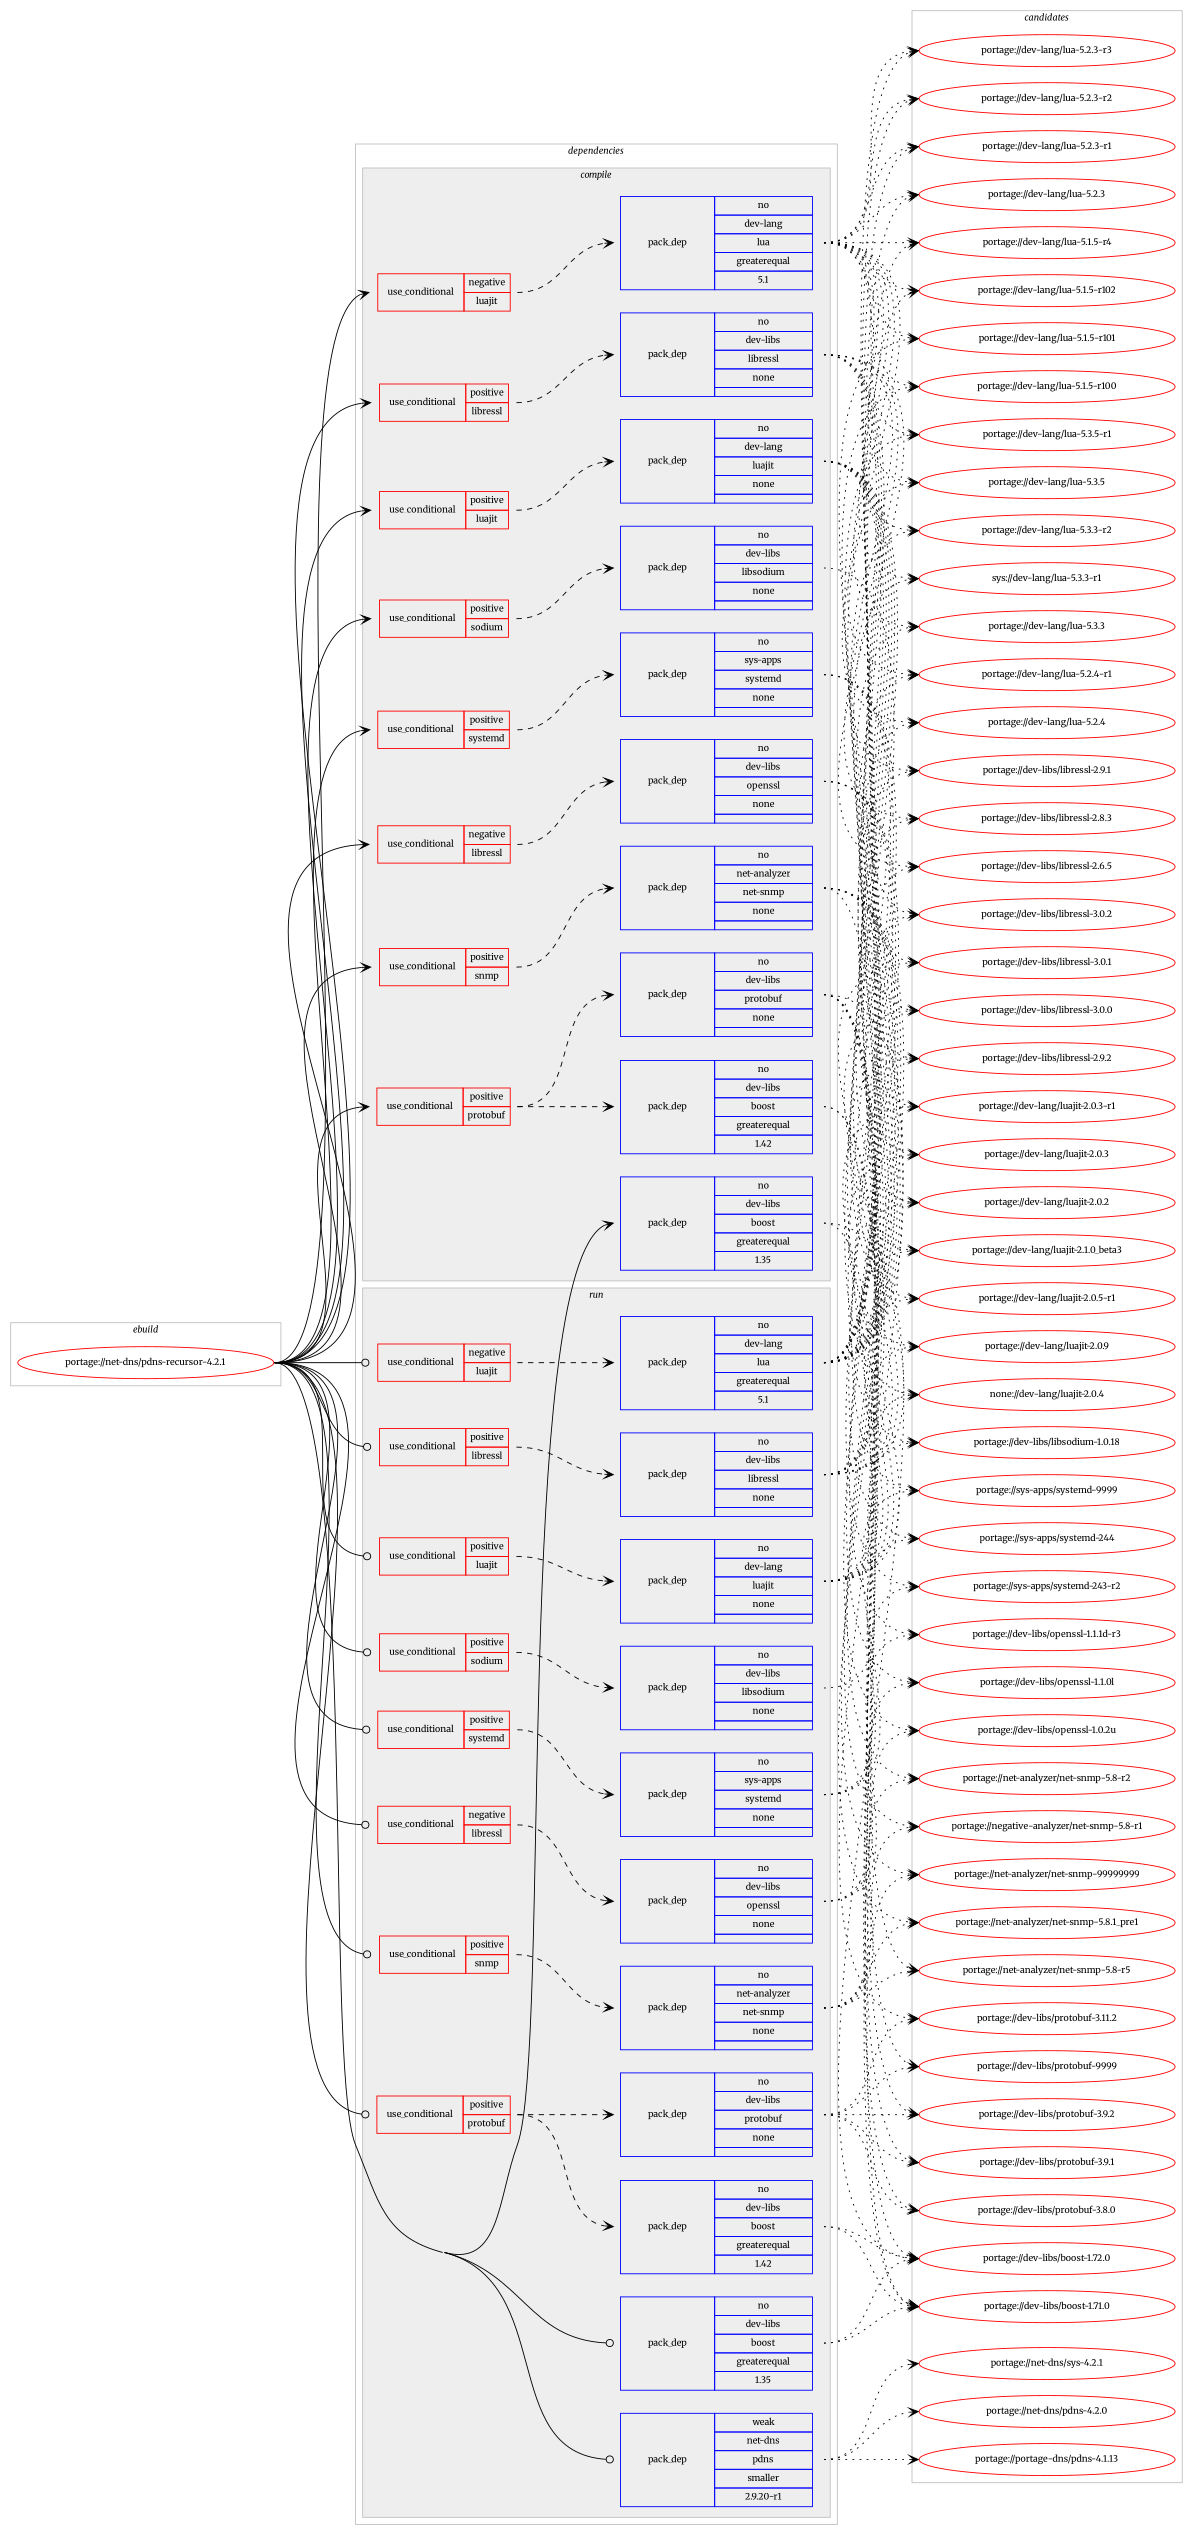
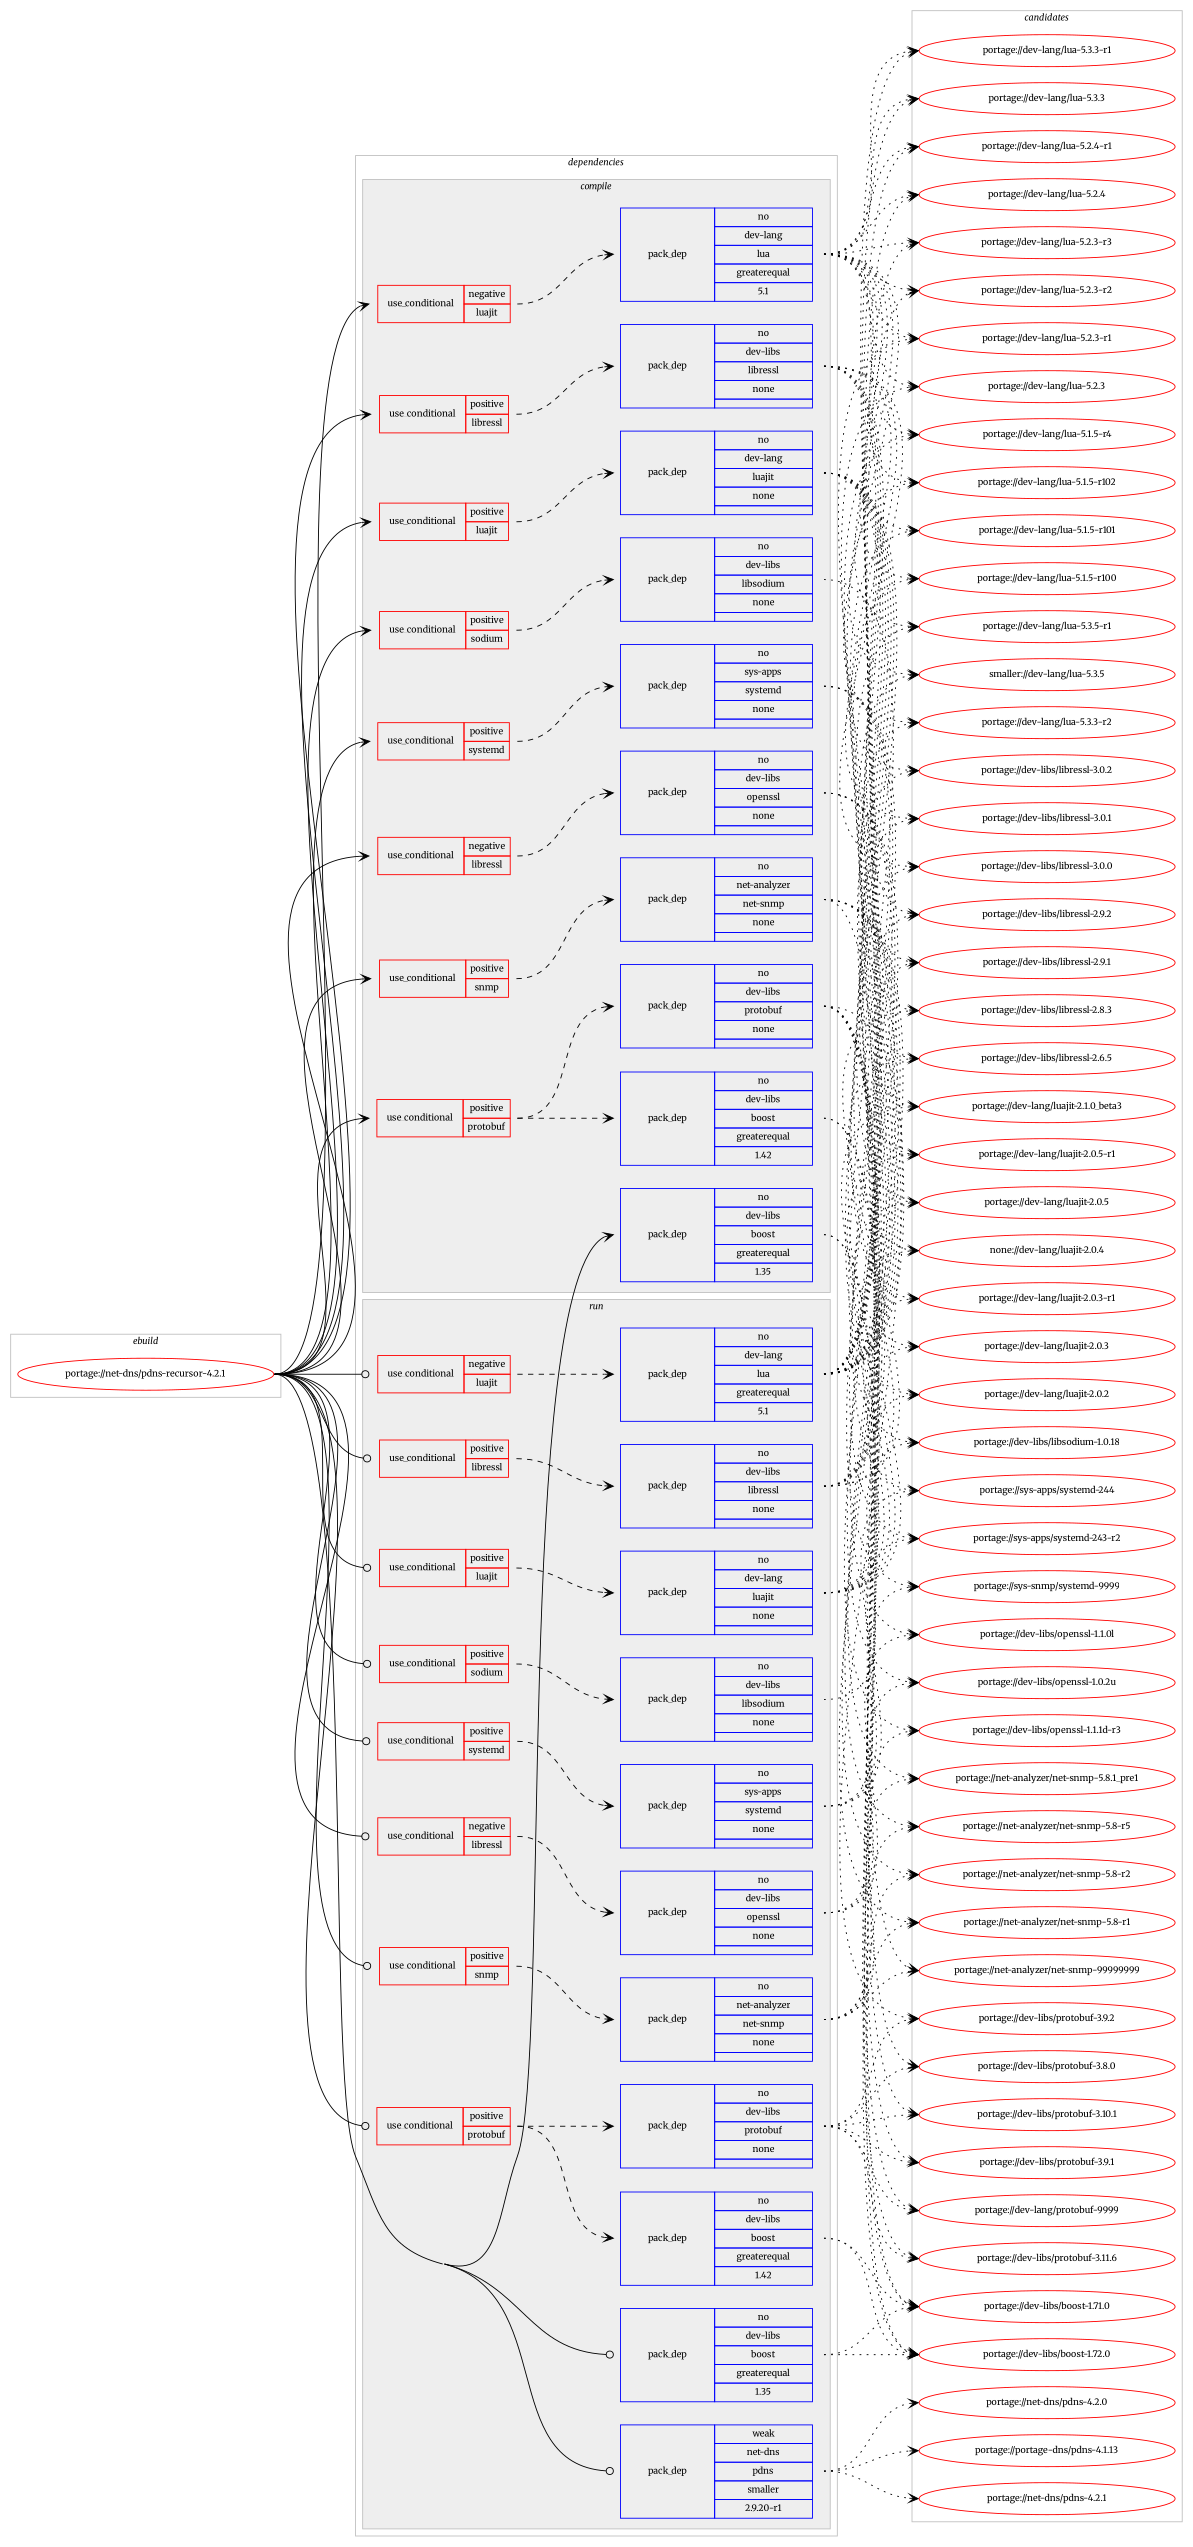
(1047, 483) -> (1047, 675)
(1047, 579) -> (1047, 51)
(1047, 1347) -> (1047, 1203)
(1047, 1491) -> (1047, 1587)
(1047, 1827) -> (1047, 1923)
(1047, 2019) -> (1047, 2259)
(1047, 2067) -> (1047, 2211)
none -> (1047, 2115)
(1047, 2364) -> (1047, 2499)
